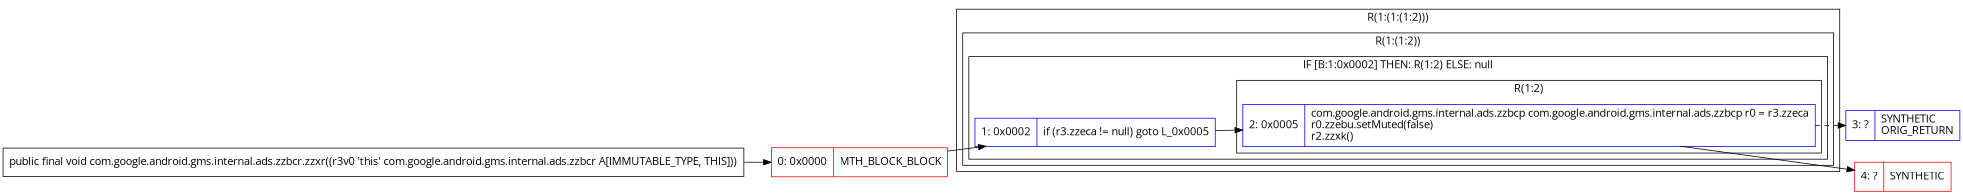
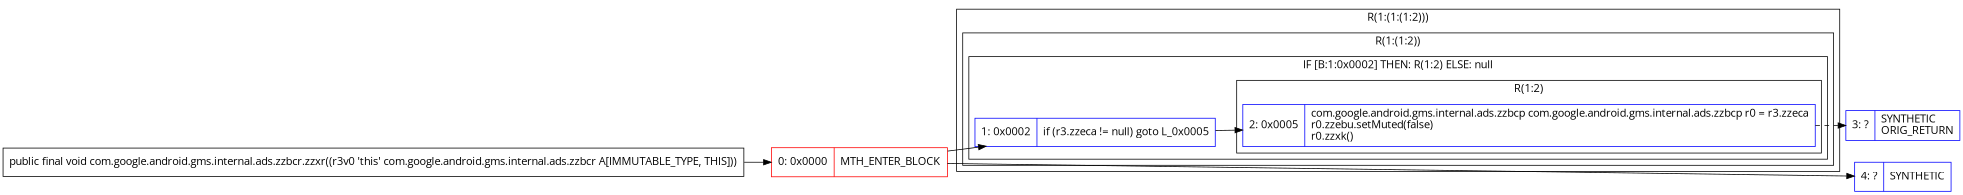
(1332, 137) -> (1332, 137)
(1763, 158) -> (1397, 170)
(890, 162) -> (890, 162)
(1903, 177) -> (1903, 177)
